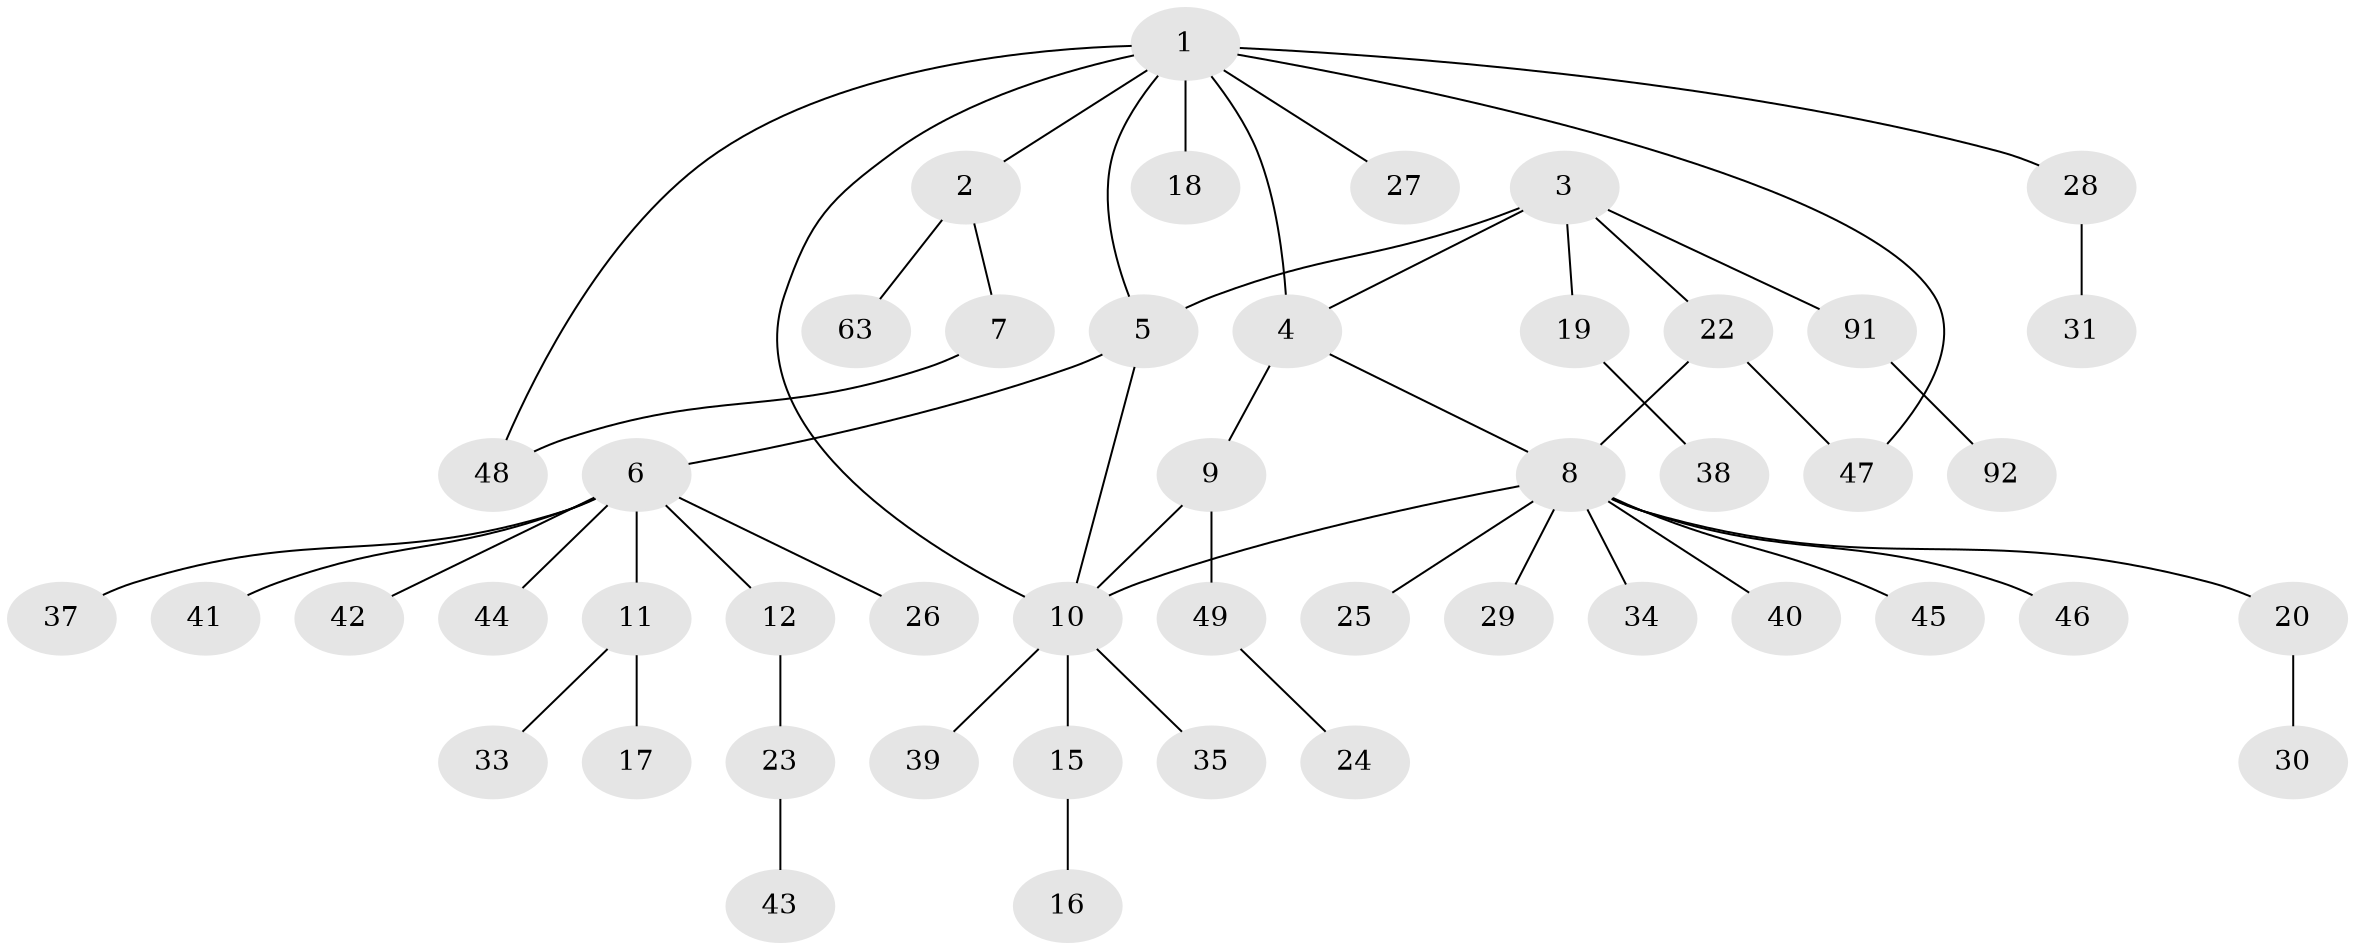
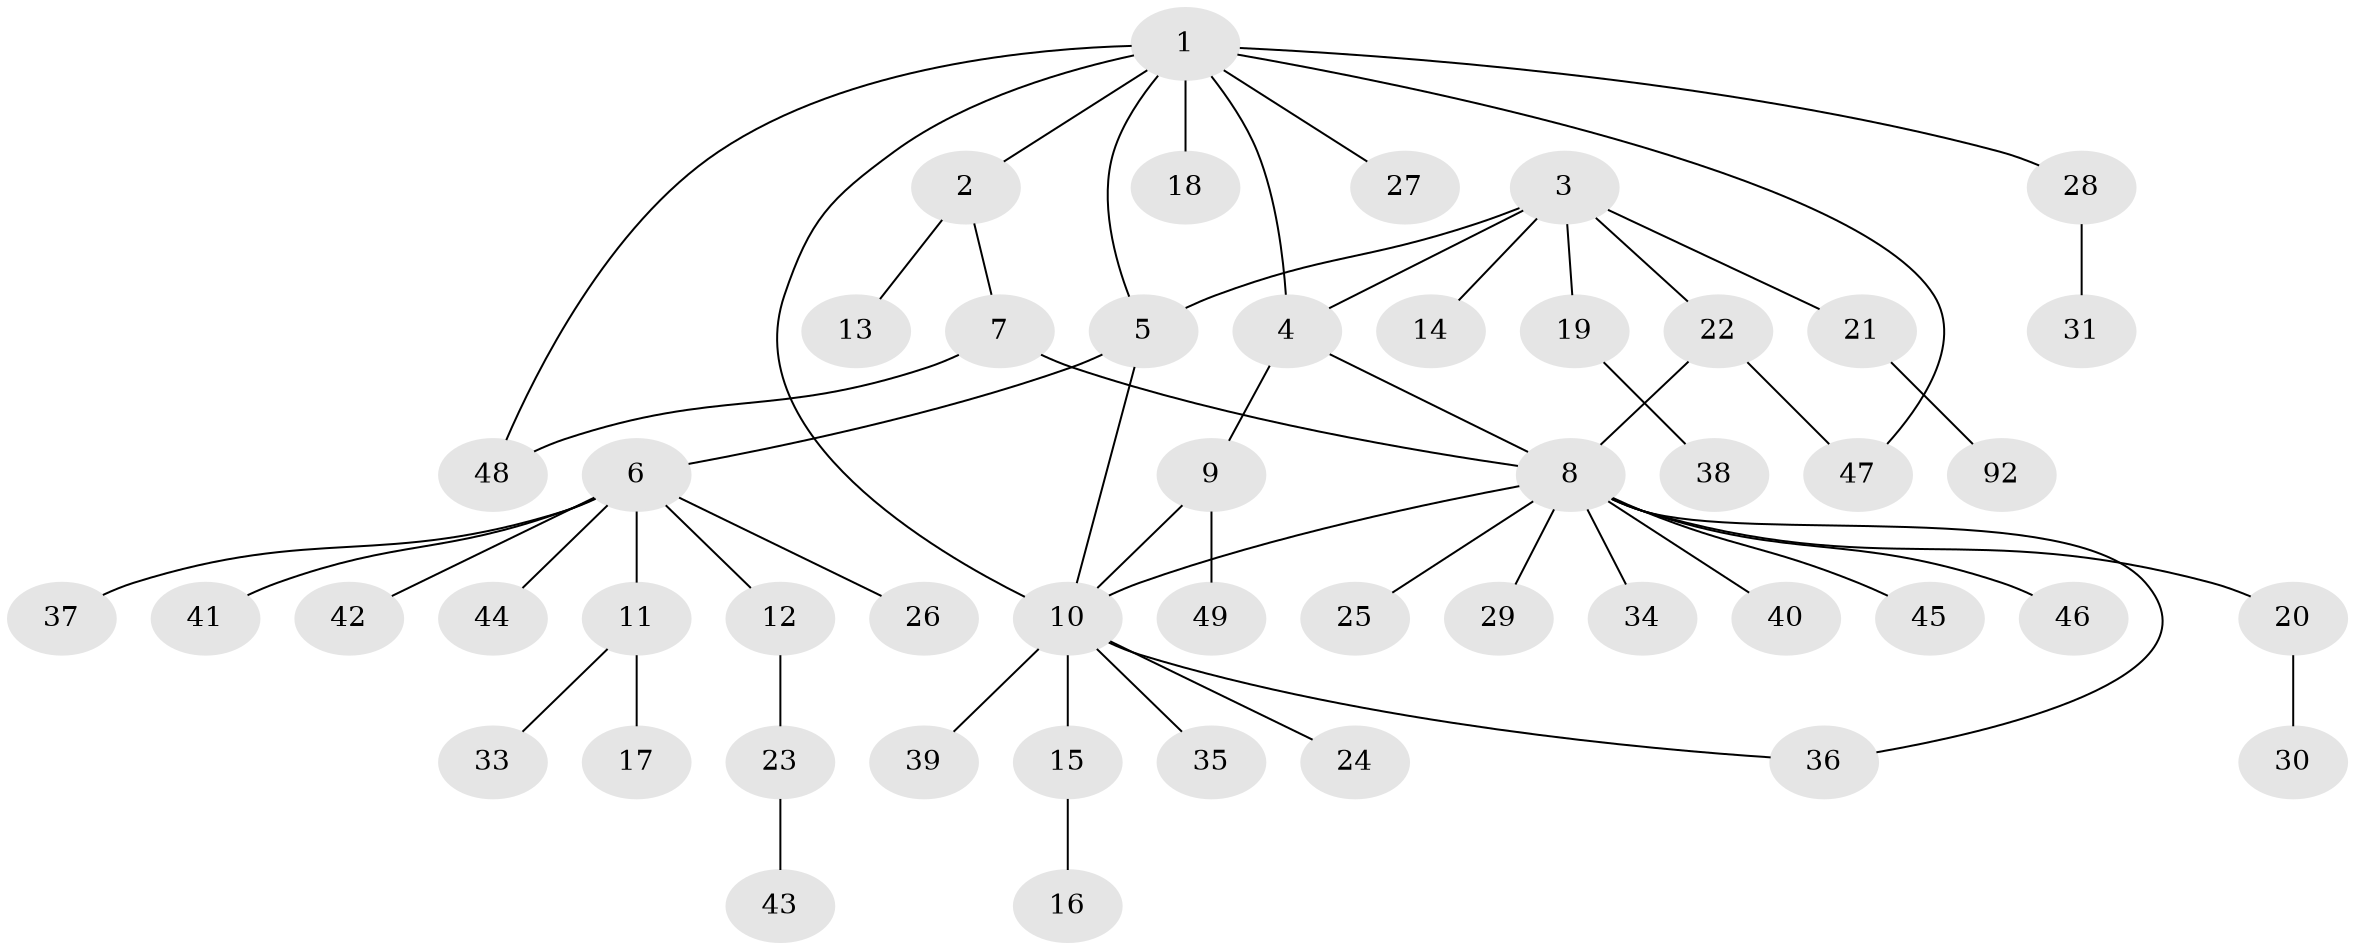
(856, 331) -> (856, 331)
none -> (1431, 331)
(1862, 331) -> (1862, 331)
none -> (1277, 422)
(1283, 690) -> (1211, 691)
none -> (1824, 762)
